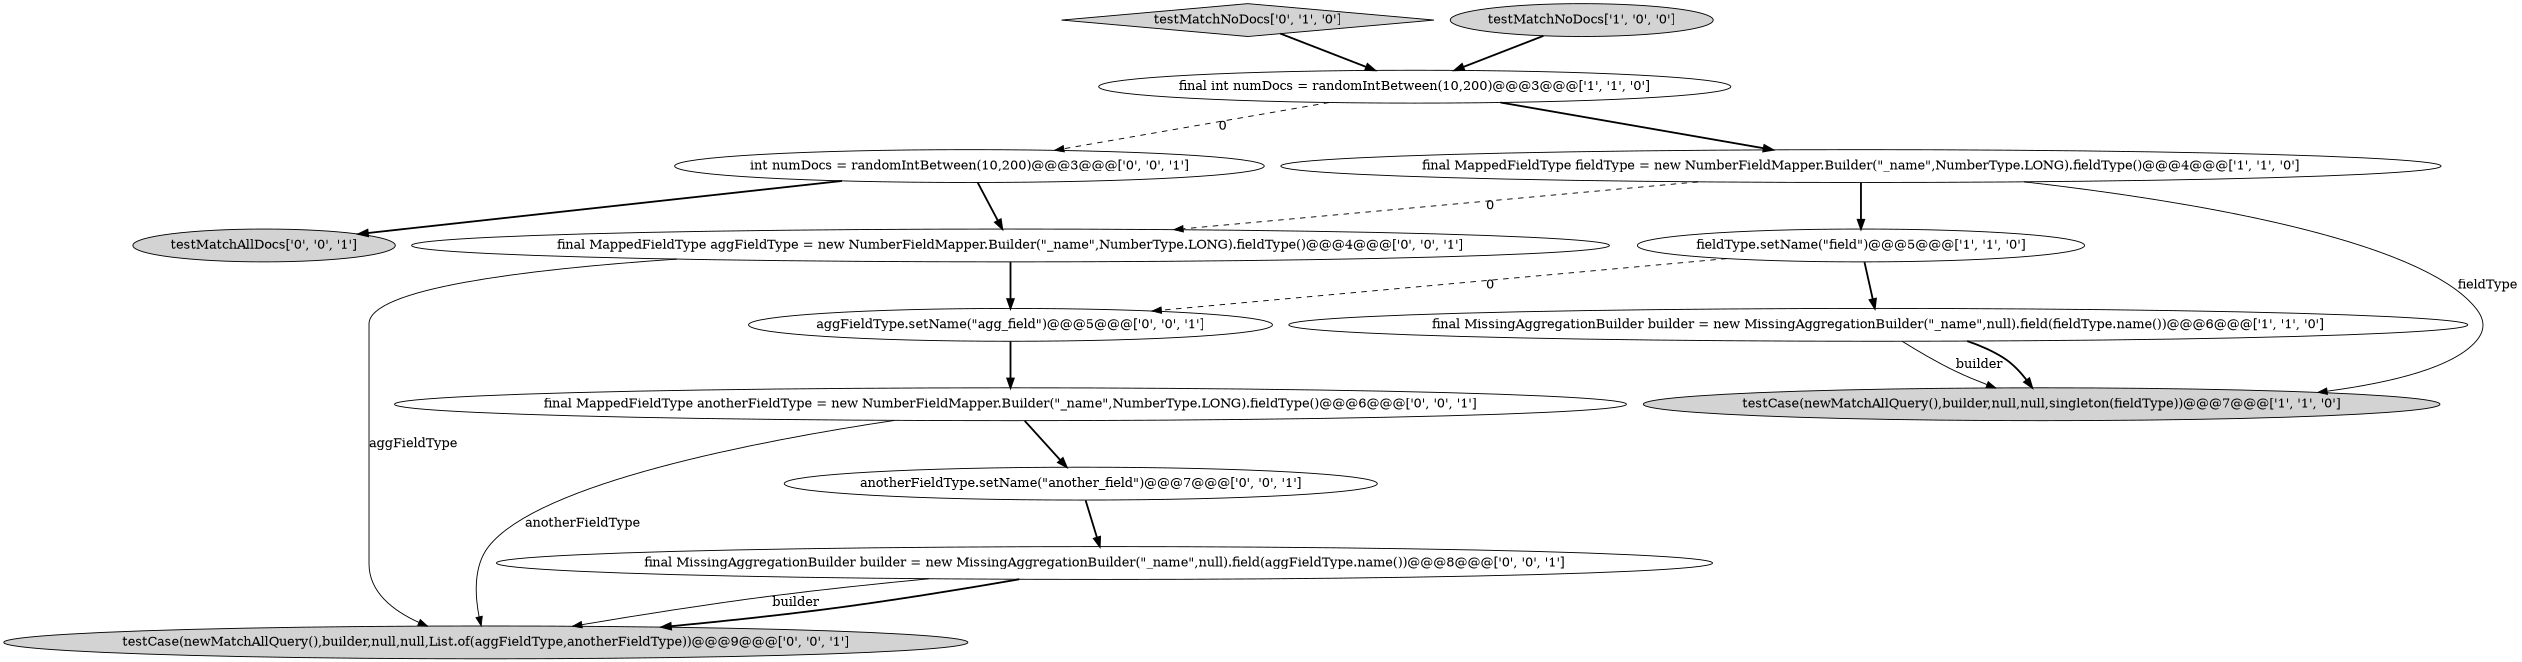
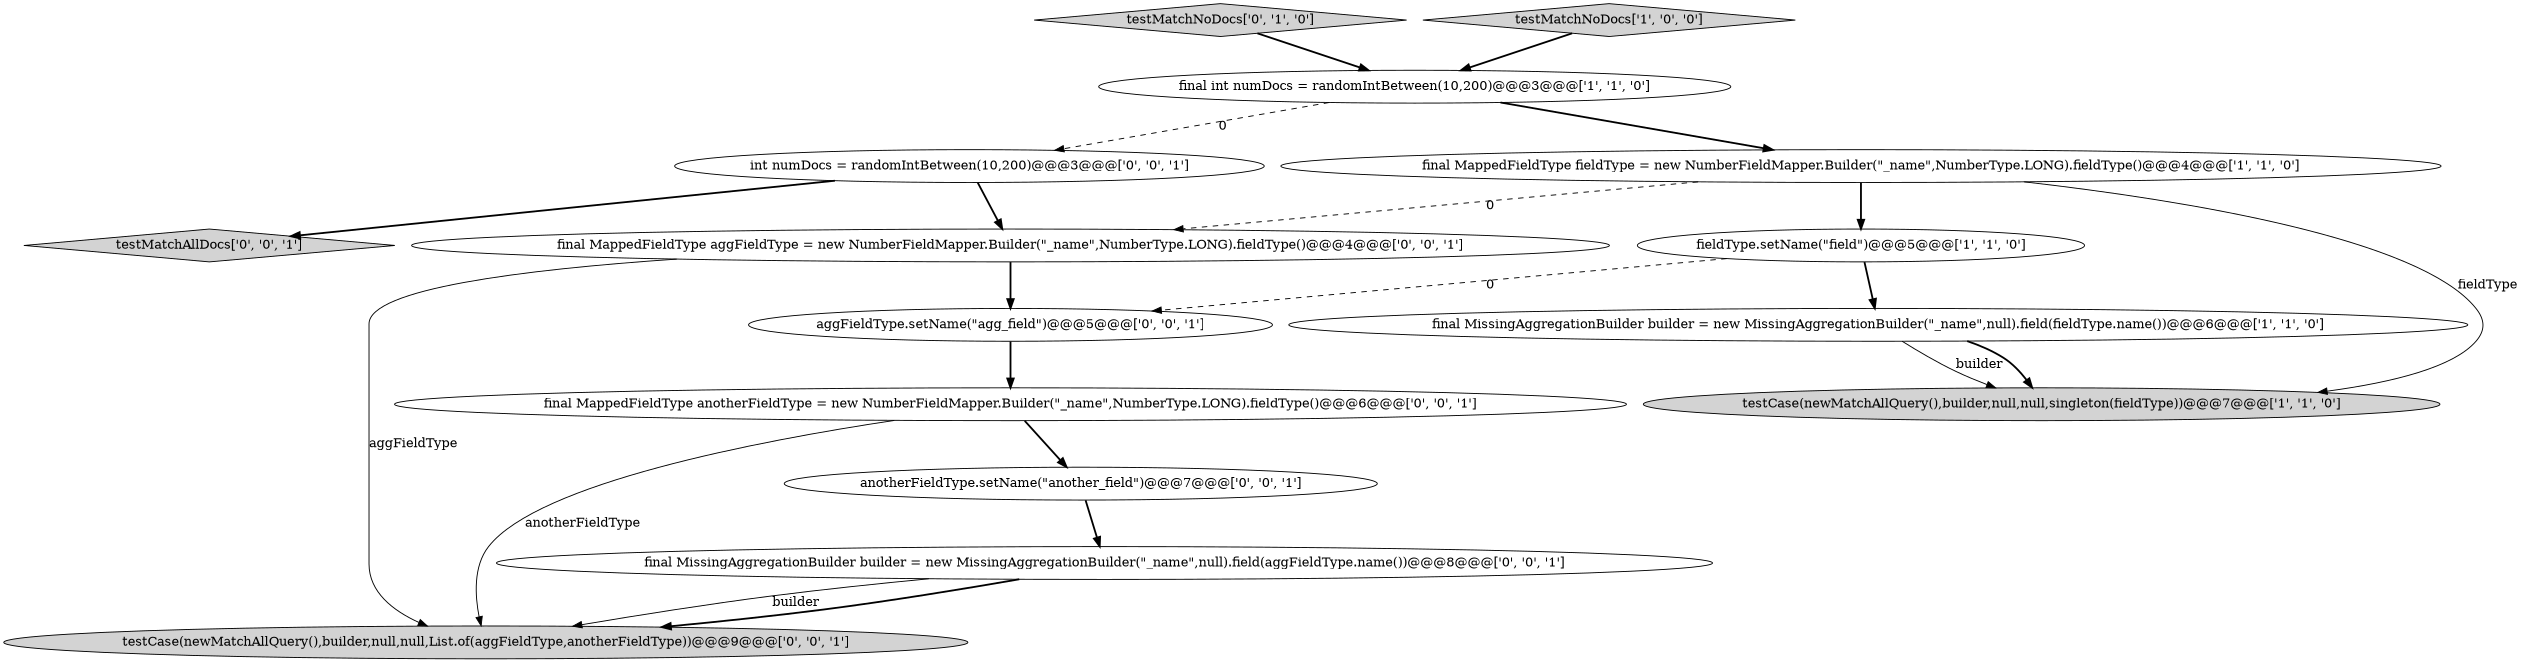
(1582, 20) -> (1609, 20)
(264, 245) -> (209, 245)
